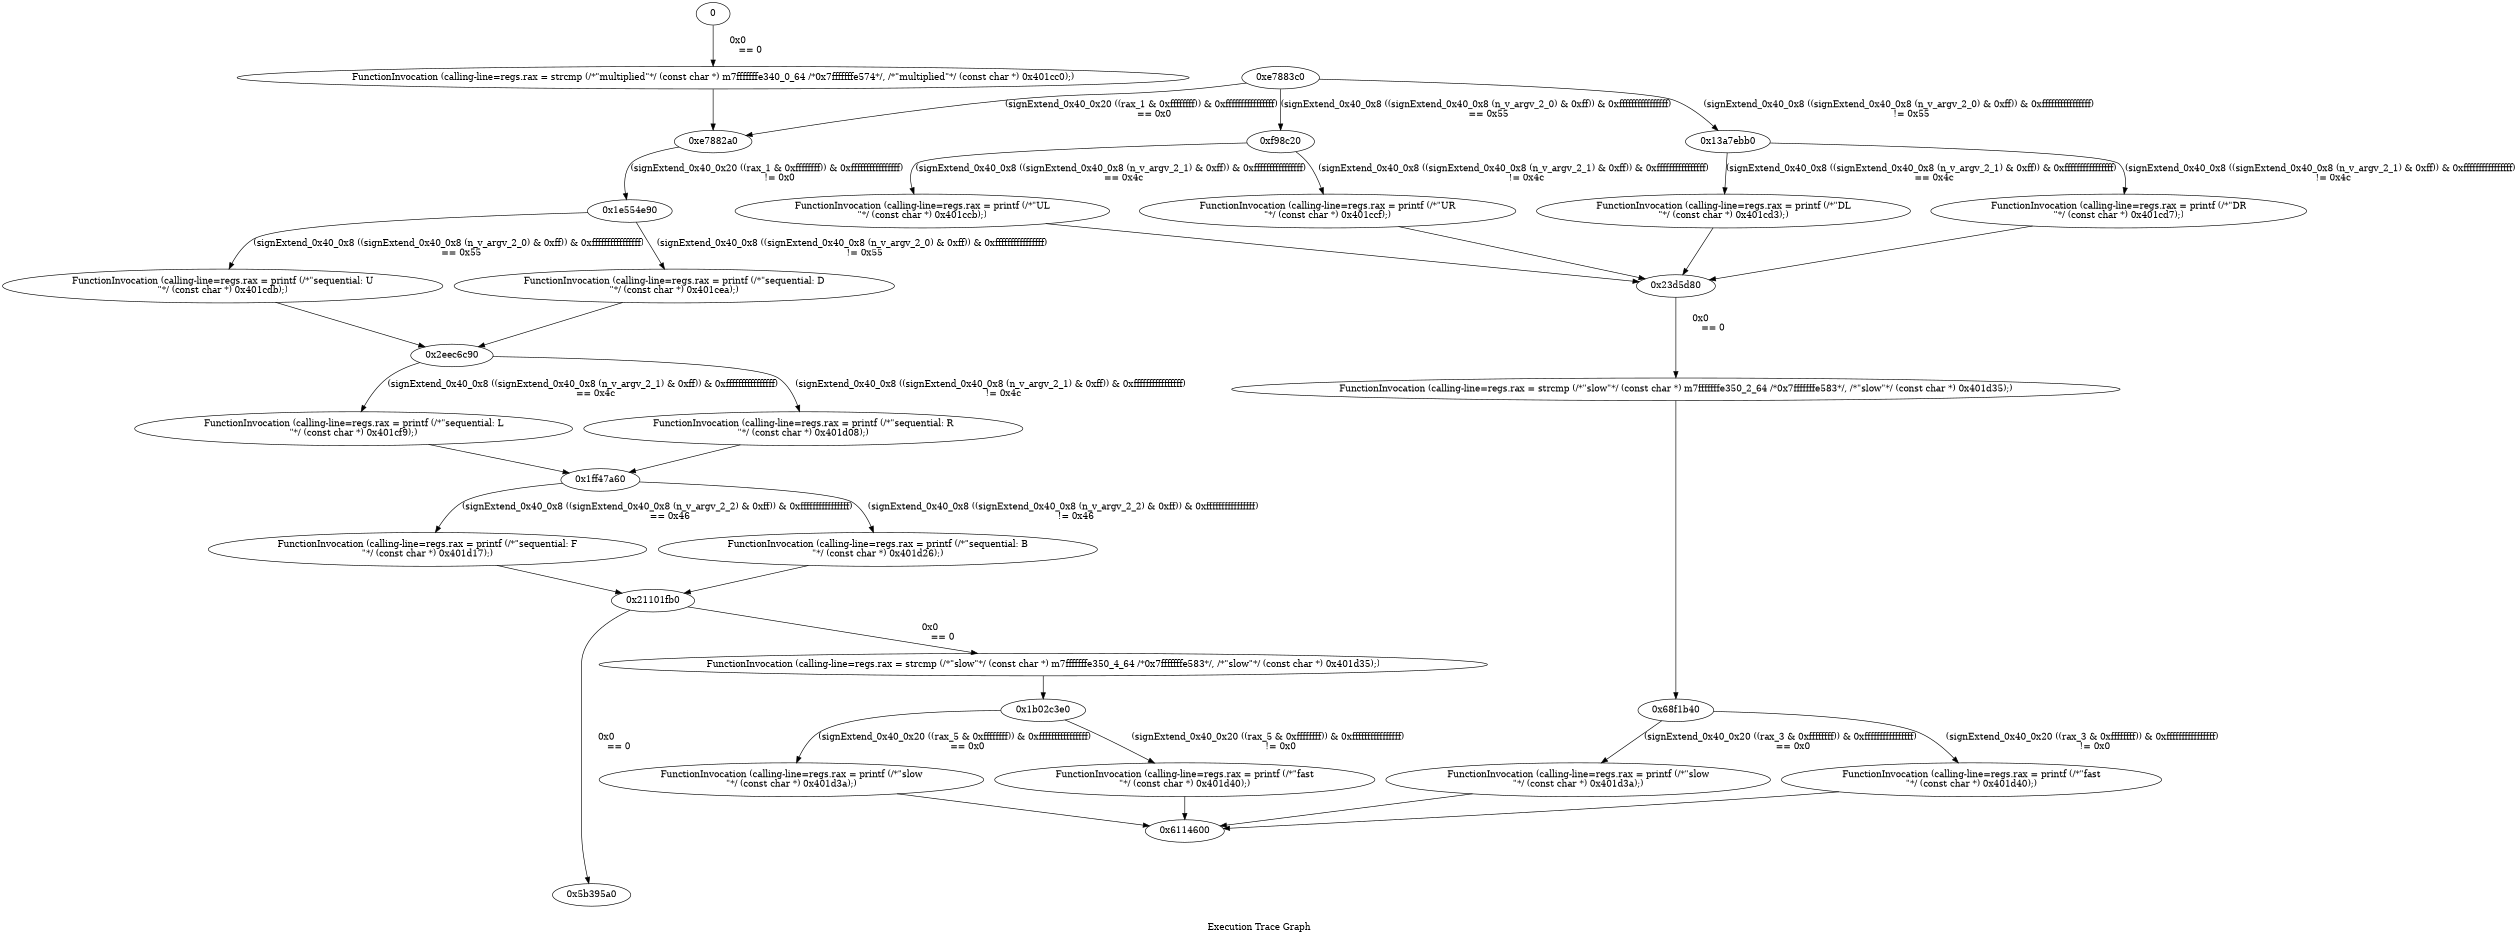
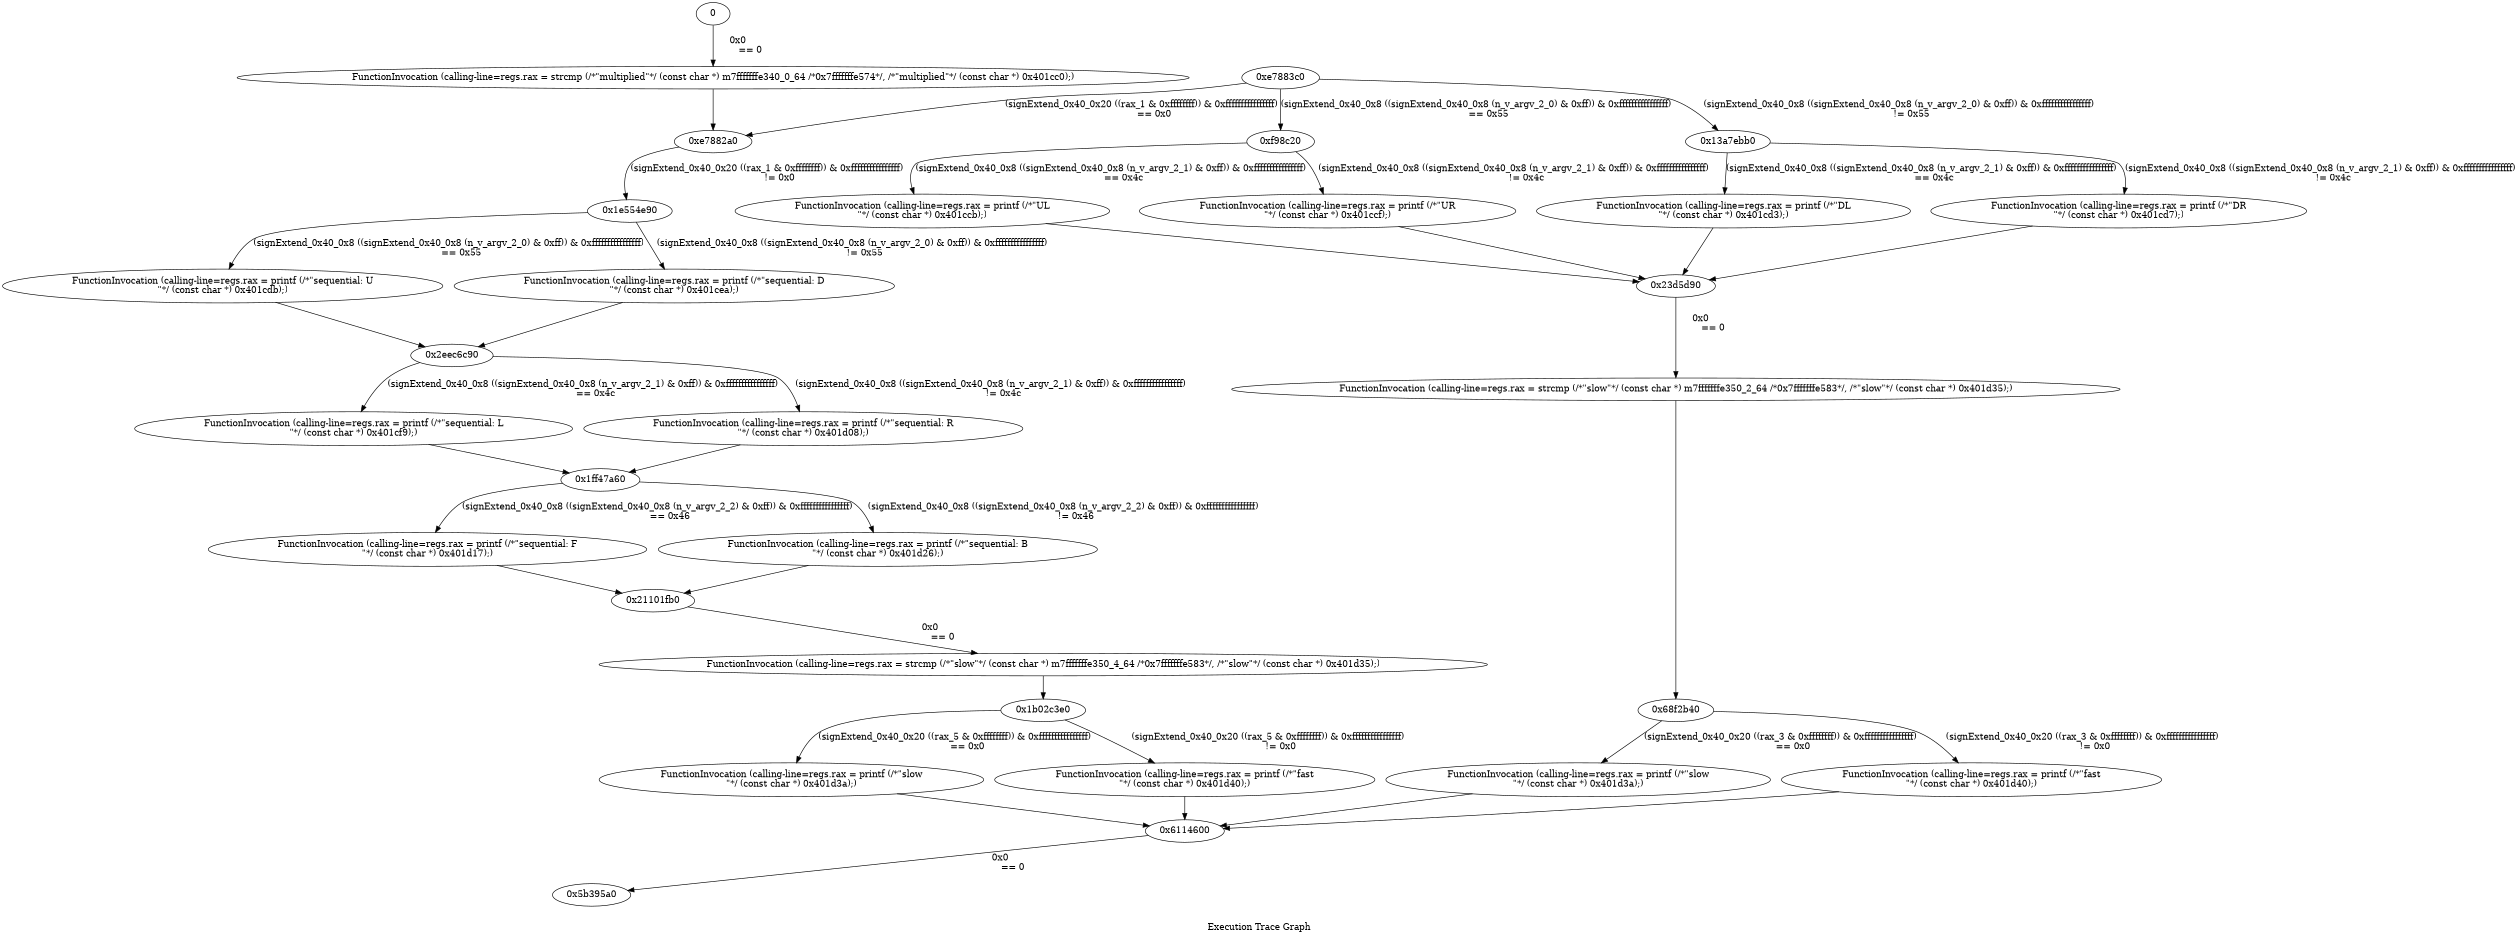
(1676, 286) -> (1676, 286)
(1676, 710) -> (1676, 710)
(582, 733) -> (891, 863)
